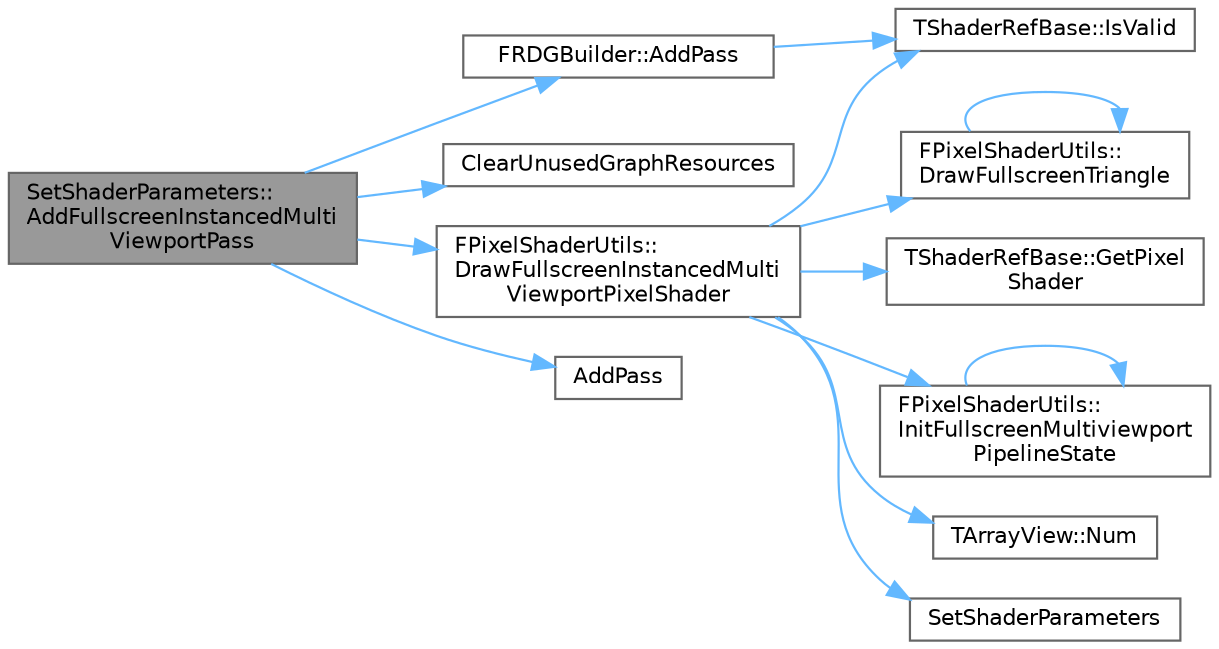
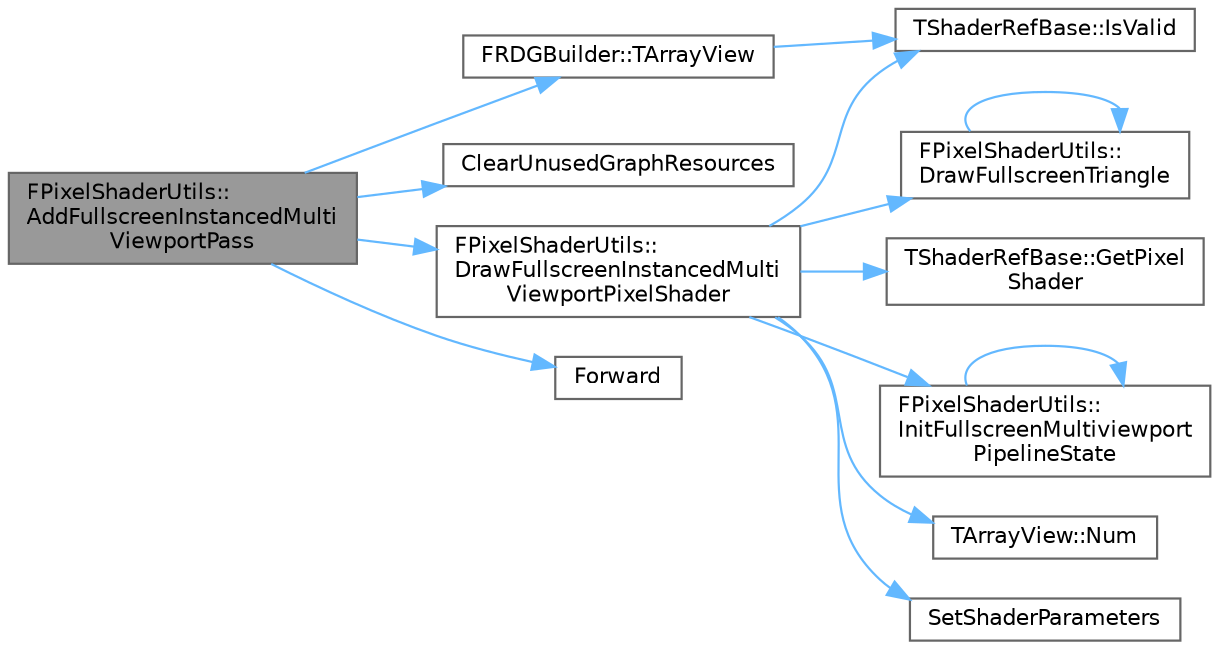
(618, 57) -> (618, 57)
(183, 218) -> (183, 218)
(618, 378) -> (618, 378)
